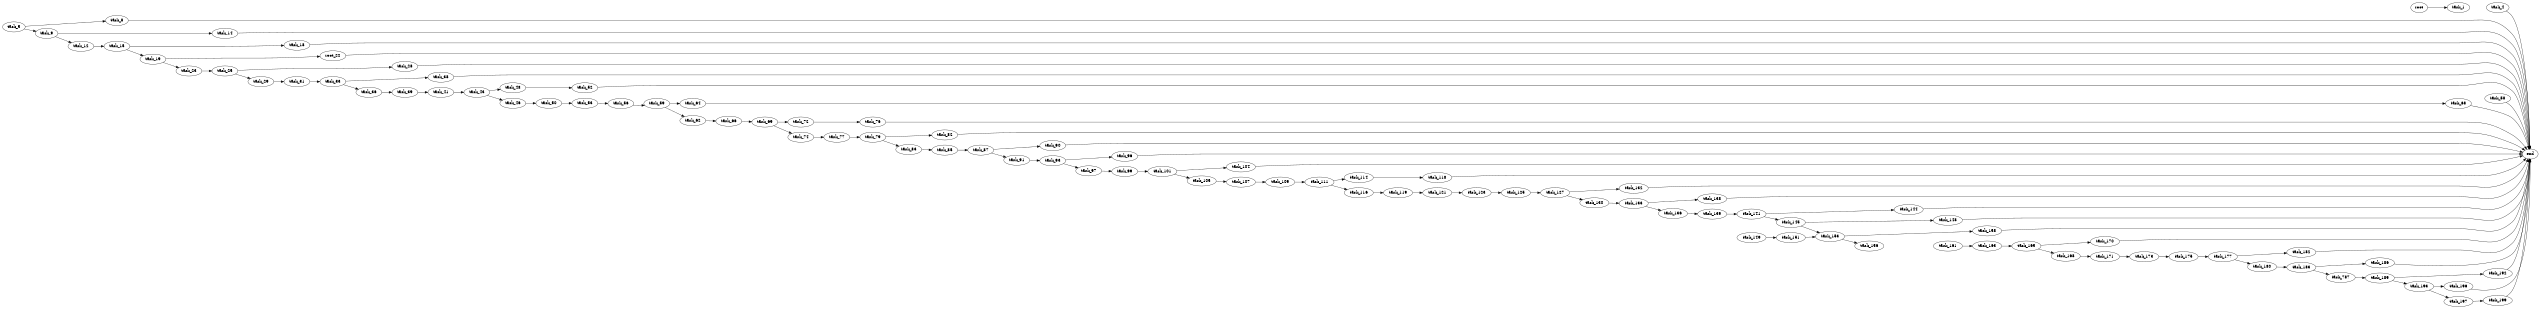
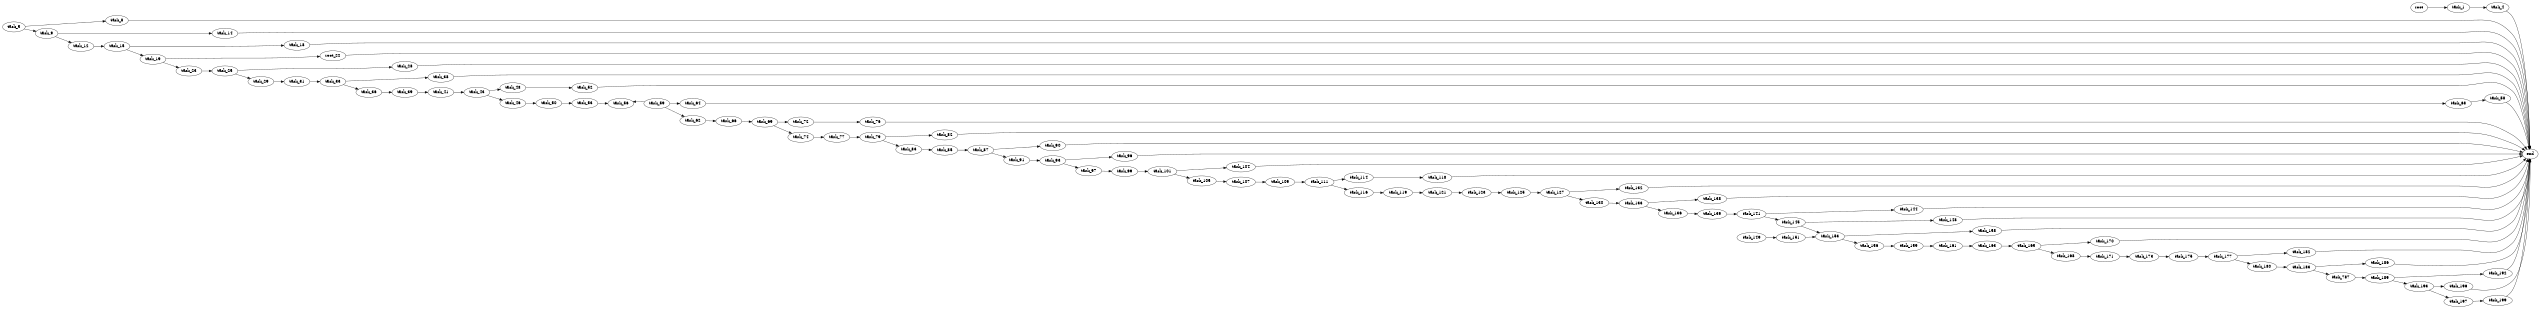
none -> (2477, 8)
(637, 105) -> (640, 102)
(2507, 115) -> (2477, 101)
none -> (1909, 246)
